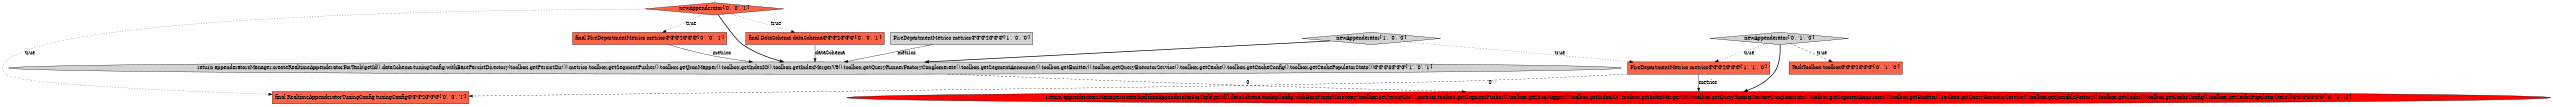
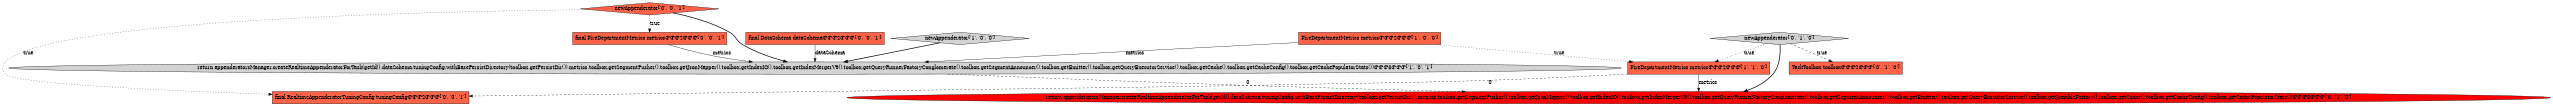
(761, 22) -> none
(962, 38) -> (1370, 38)
(1517, 52) -> (1532, 53)
